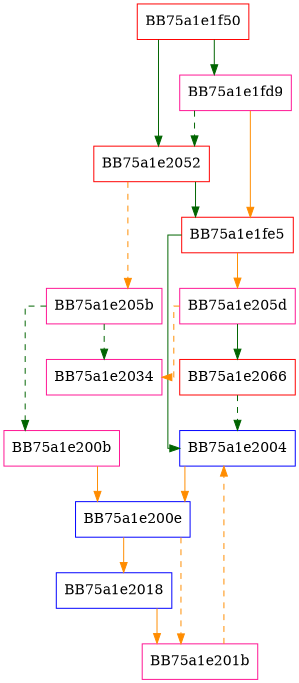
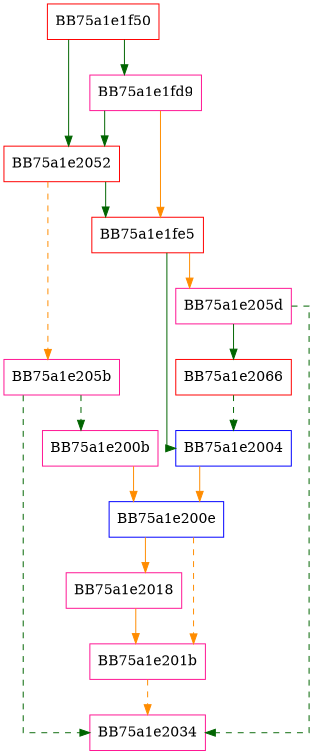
(195, 123) -> (105, 123)
(174, 340) -> (309, 558)
(224, 560) -> (148, 692)
(114, 591) -> (124, 591)
